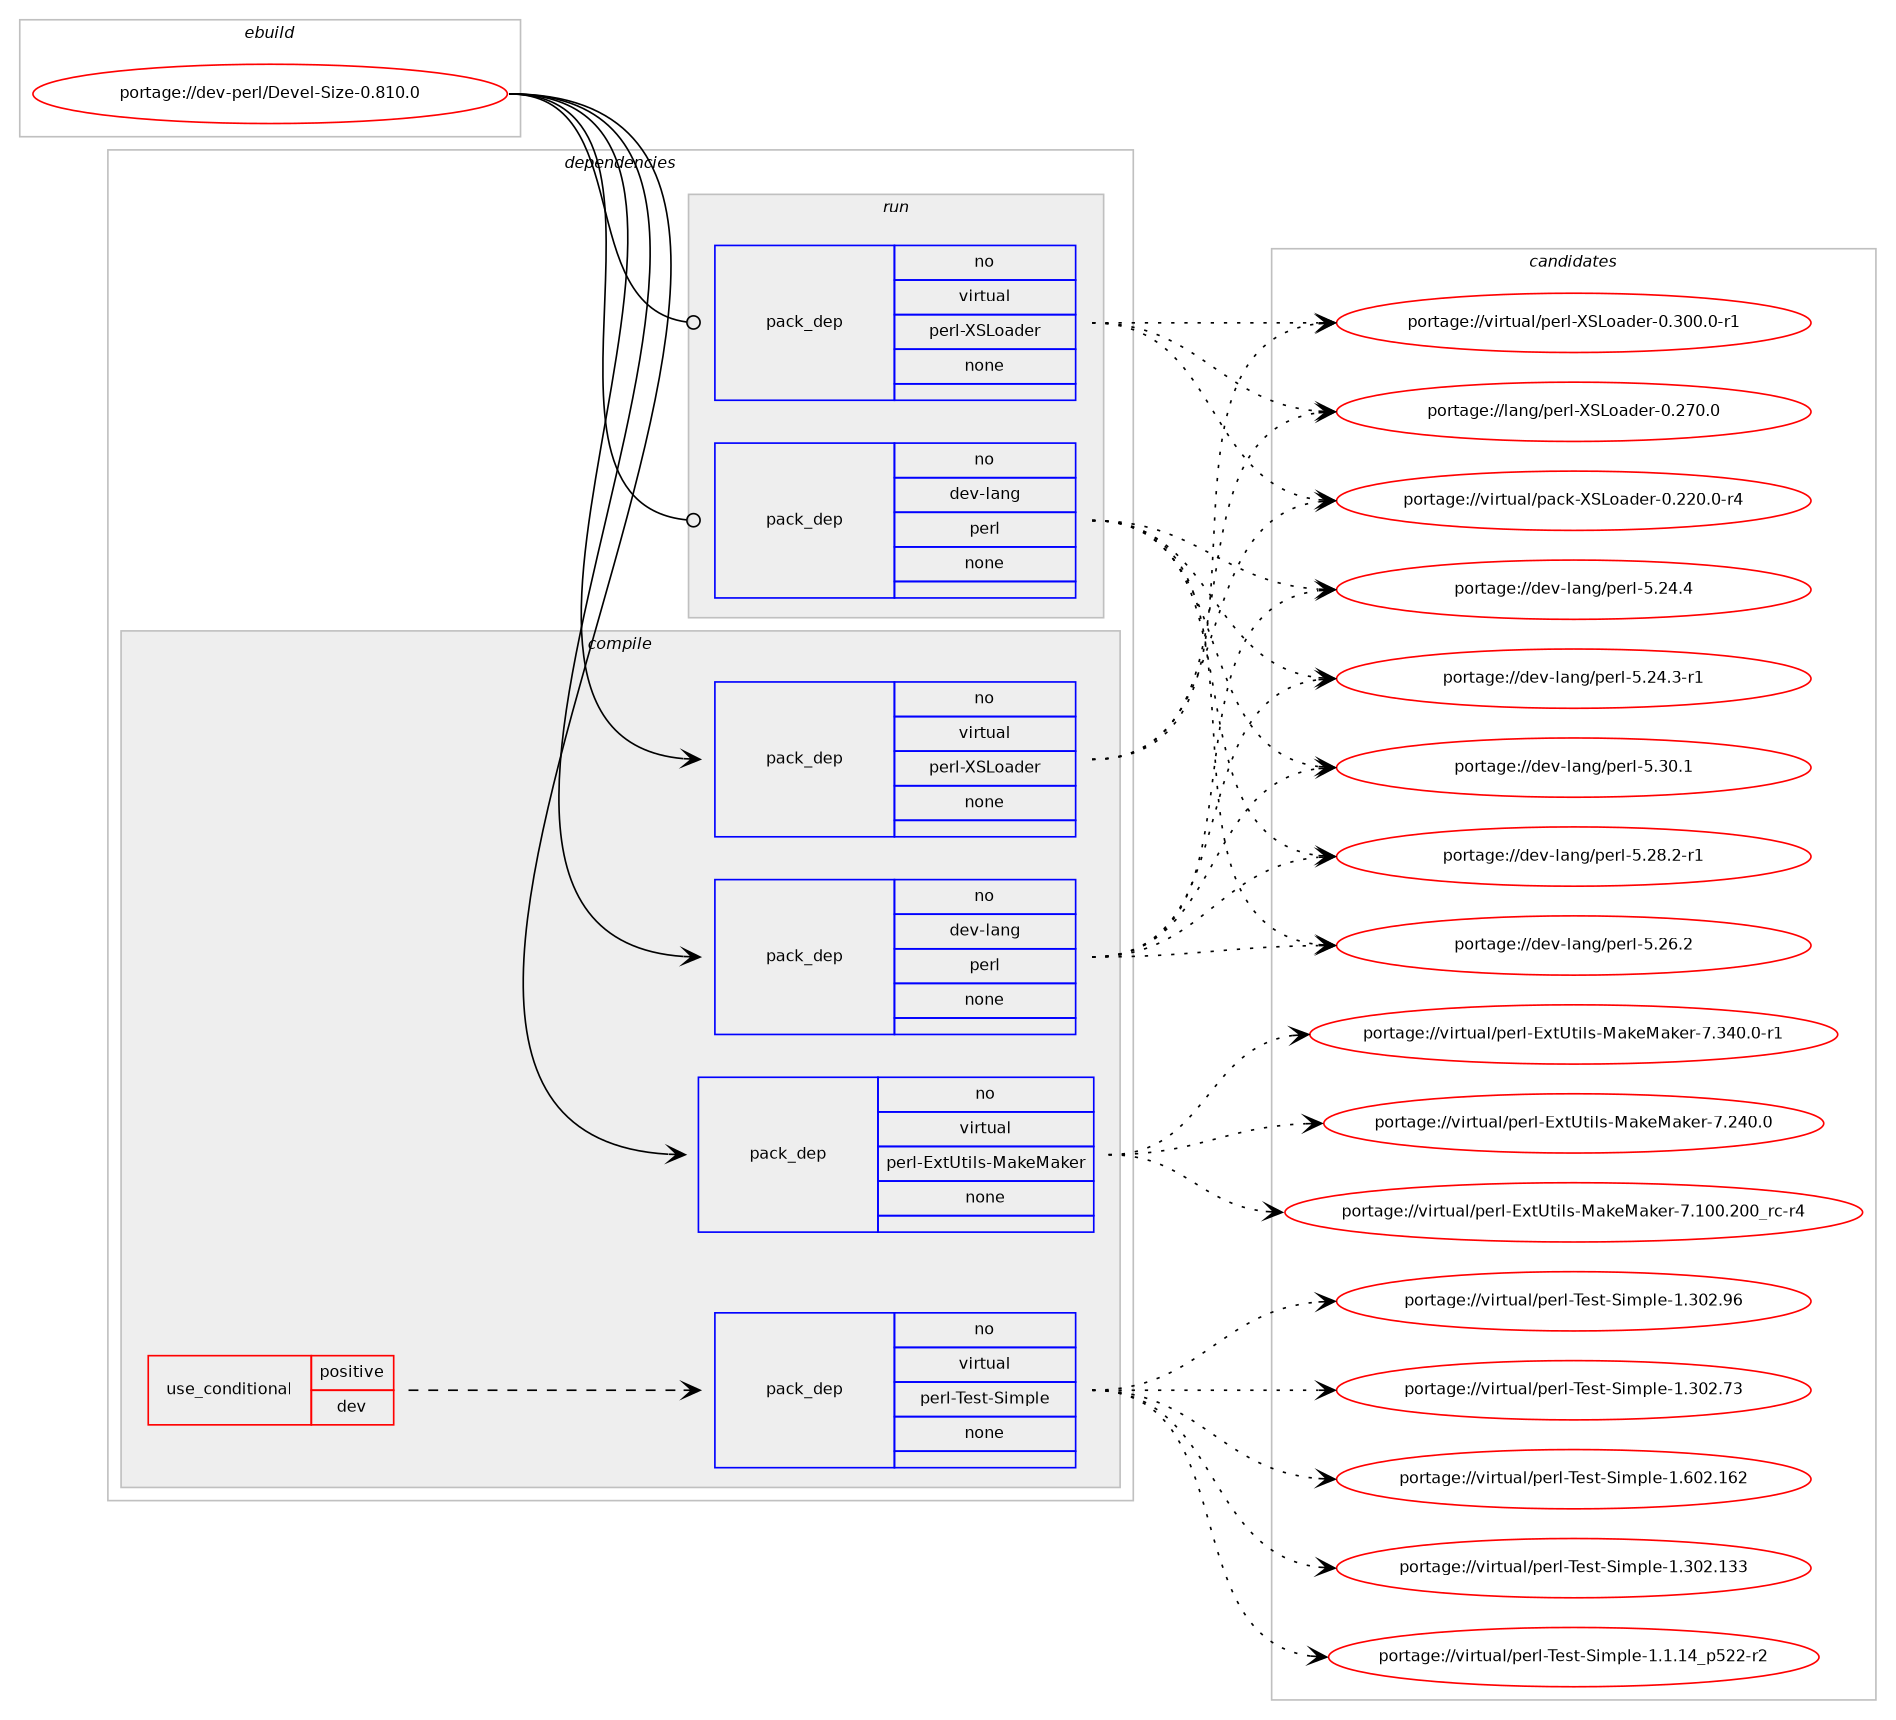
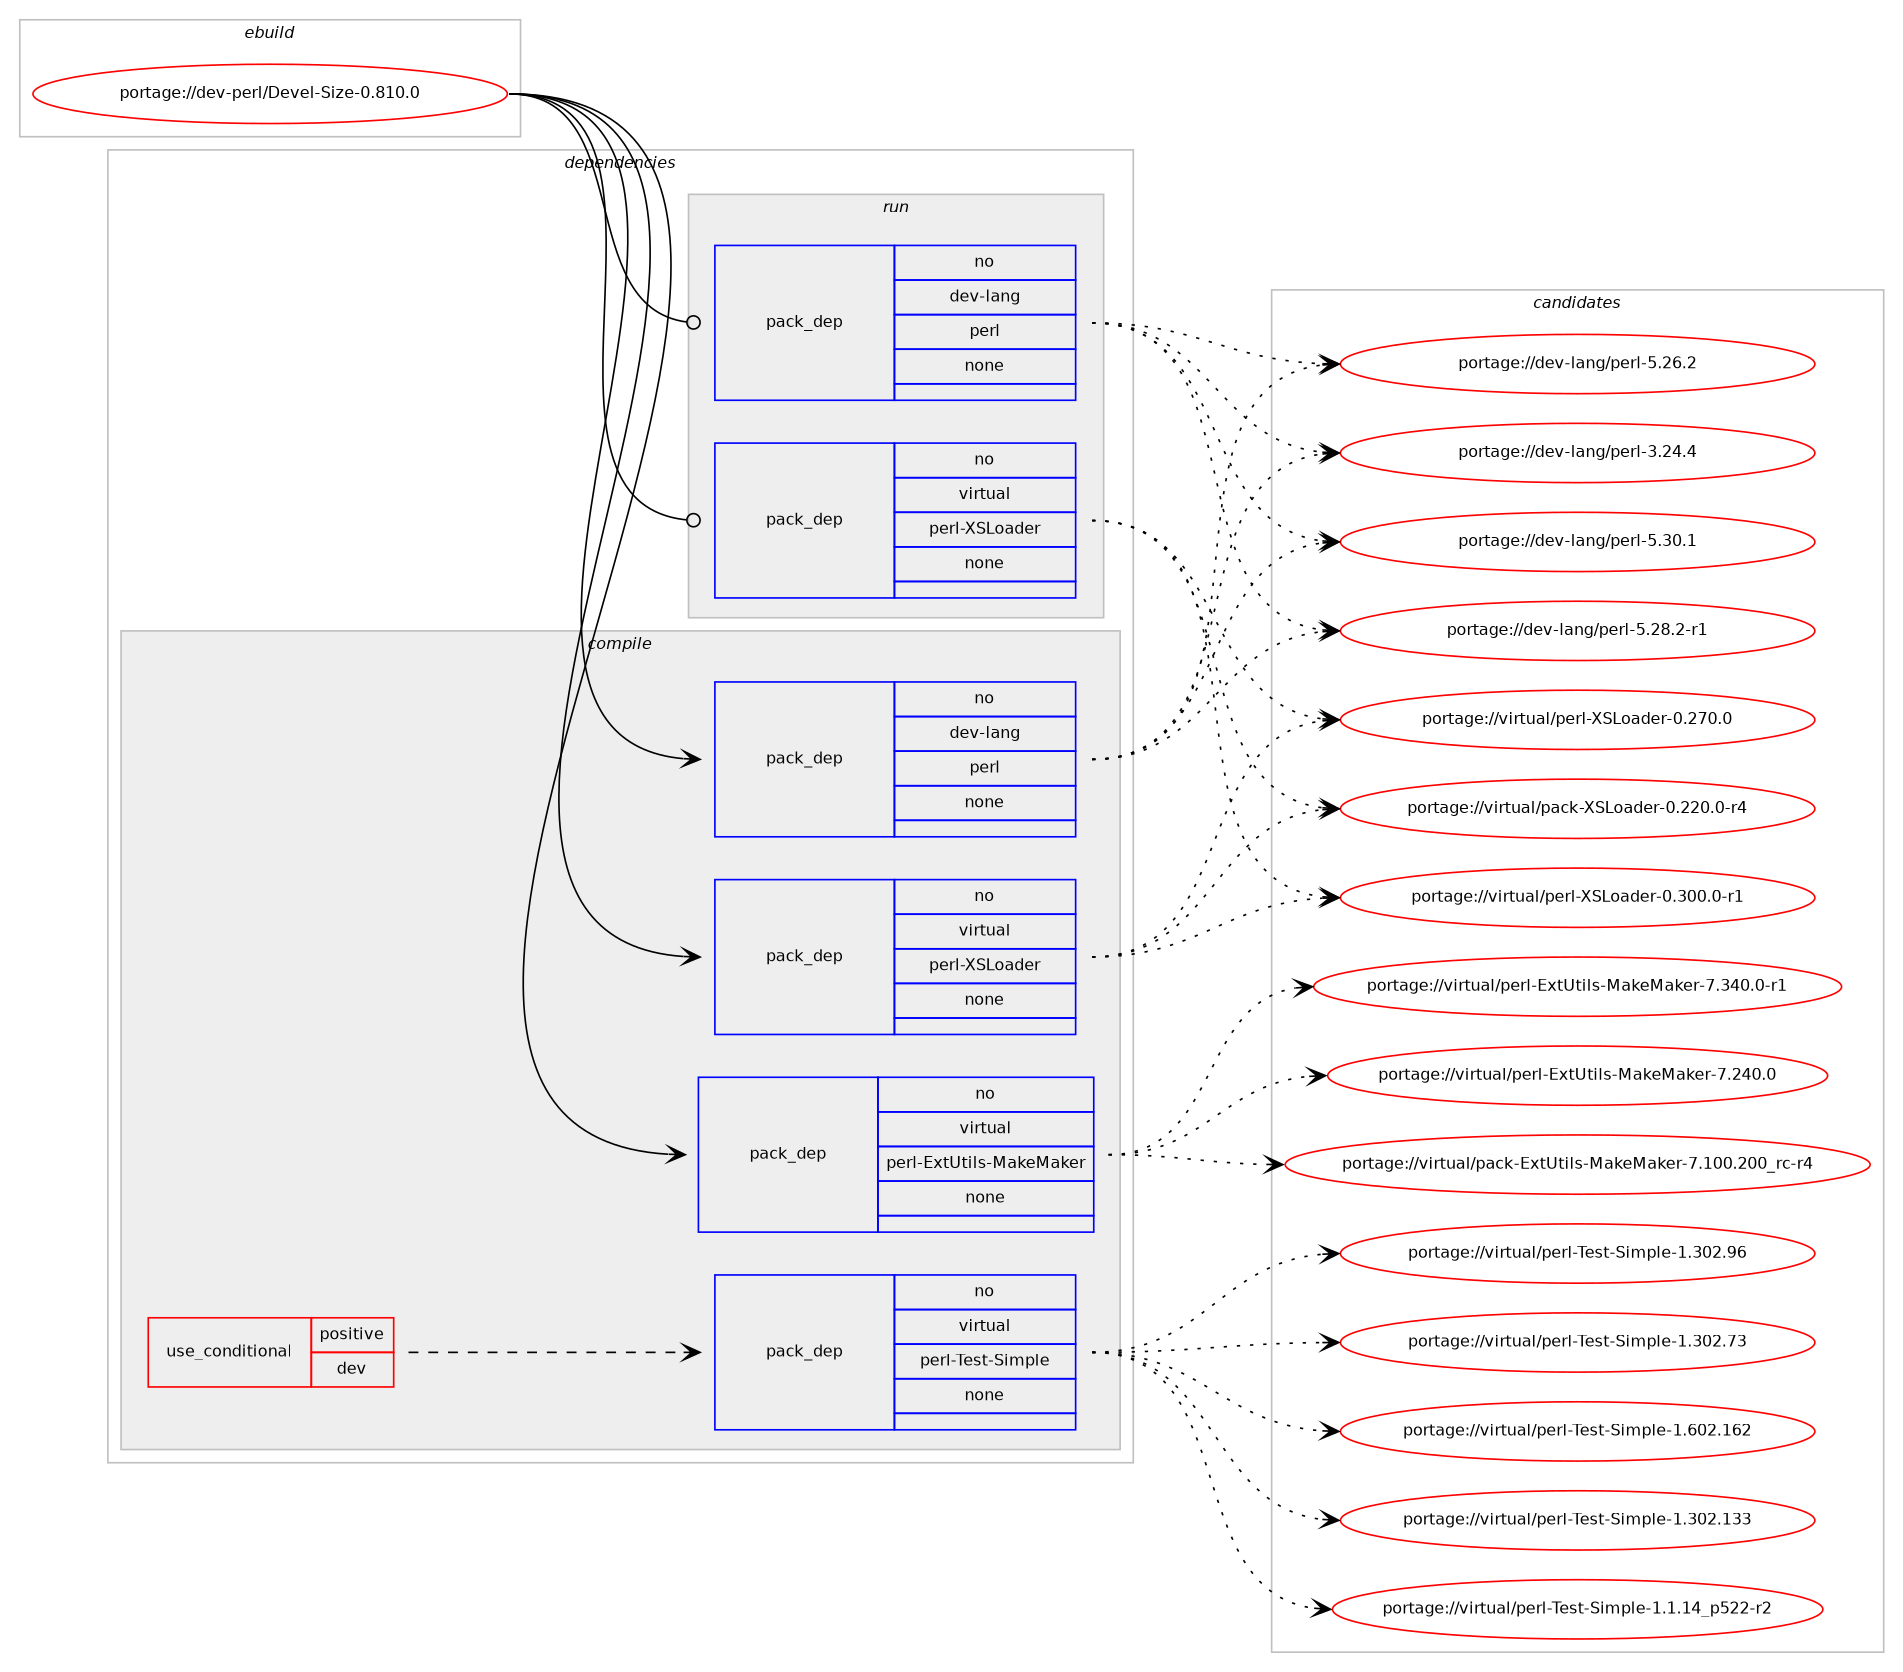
(1574, 412) -> (1578, 720)
(1574, 590) -> (1578, 453)
(1574, 679) -> none
(1574, 1212) -> (1578, 1165)
